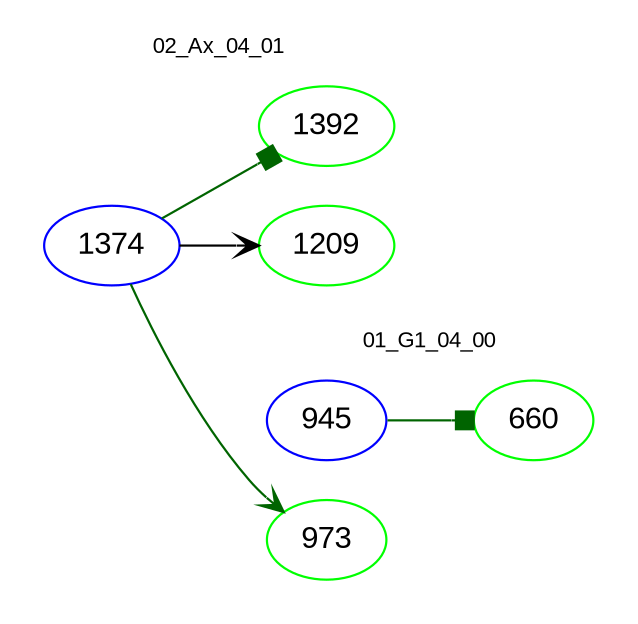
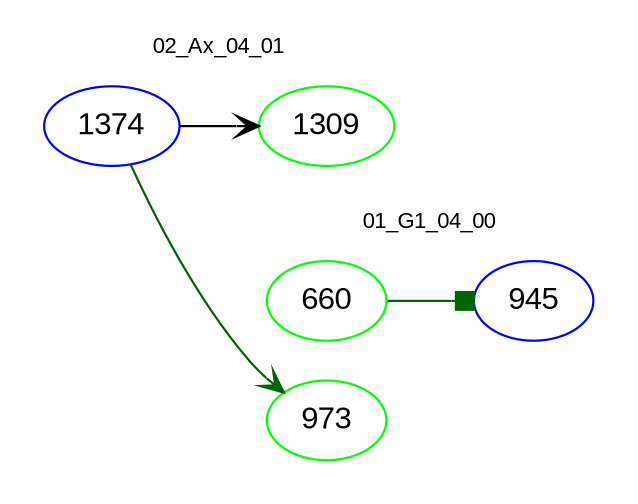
(327, 126) -> none
(327, 246) -> (327, 126)
(419, 420) -> (419, 301)
